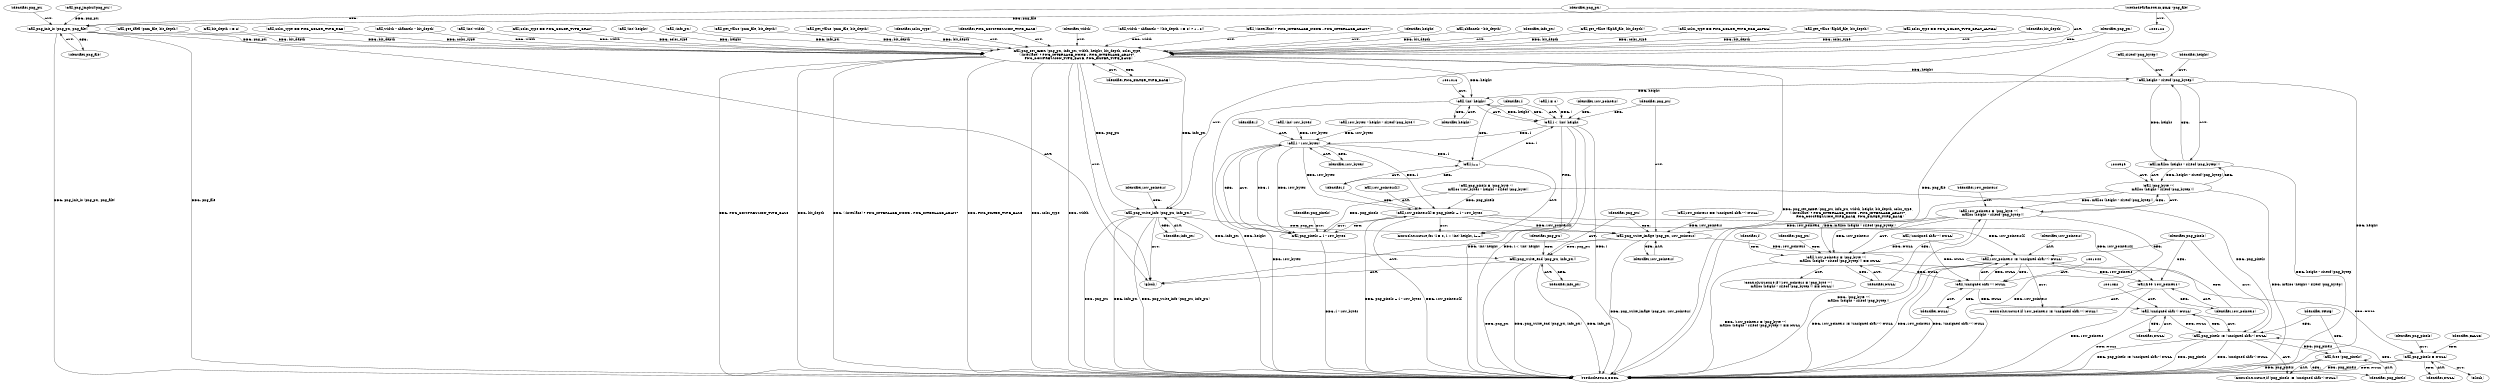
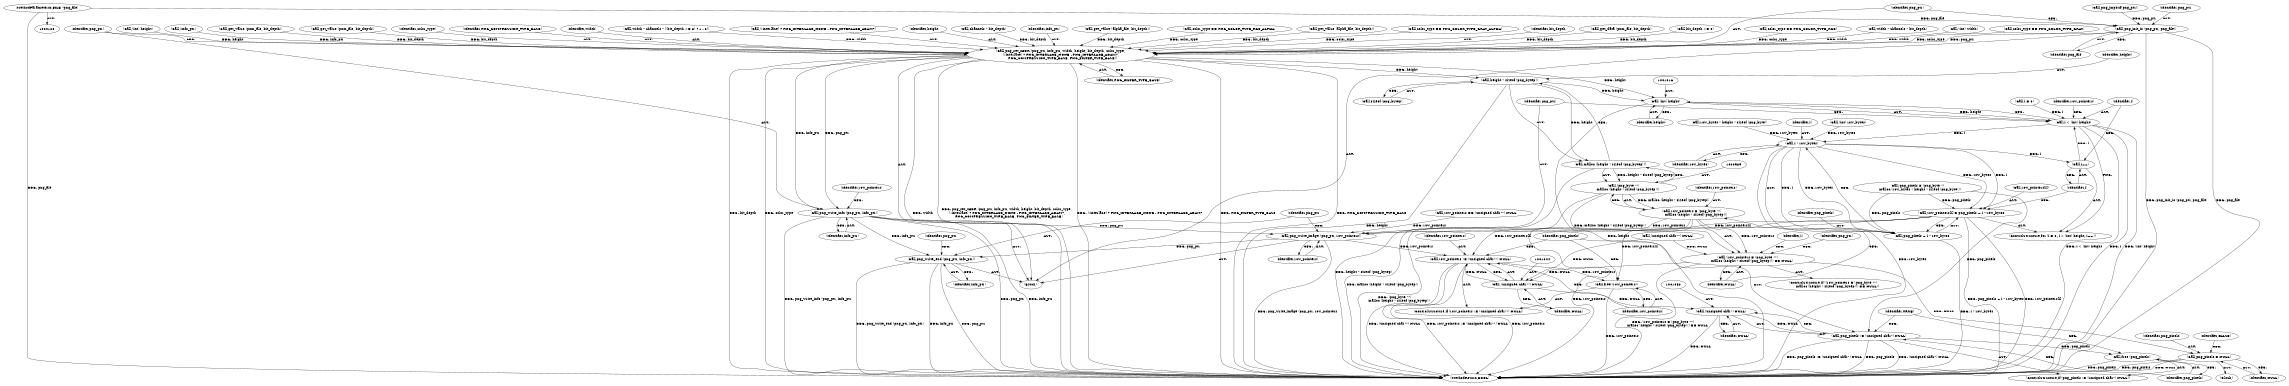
none -> (1426, 84)
